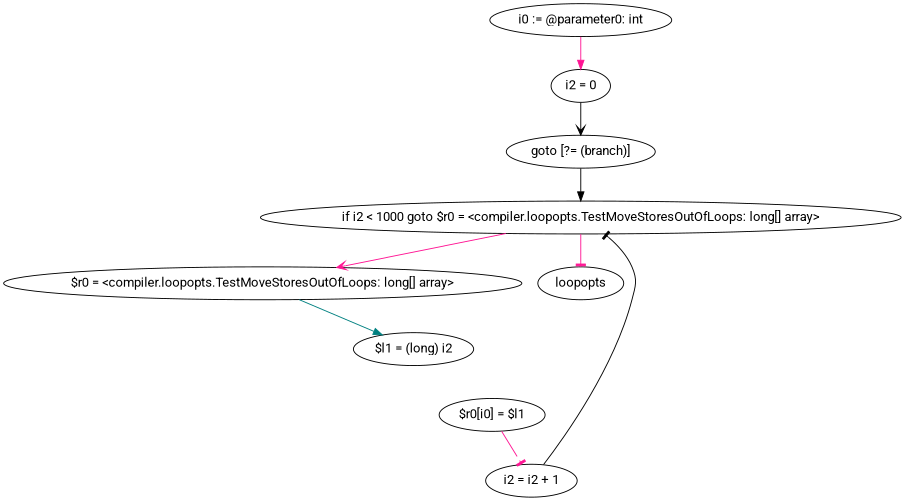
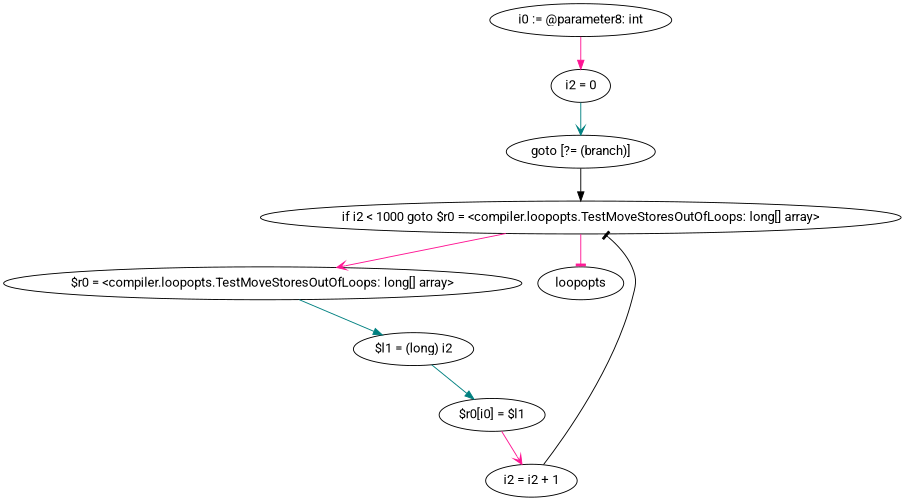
(581, 20) -> (581, 20)
(581, 114) -> (581, 114)
none -> (449, 379)
(509, 444) -> (509, 444)
